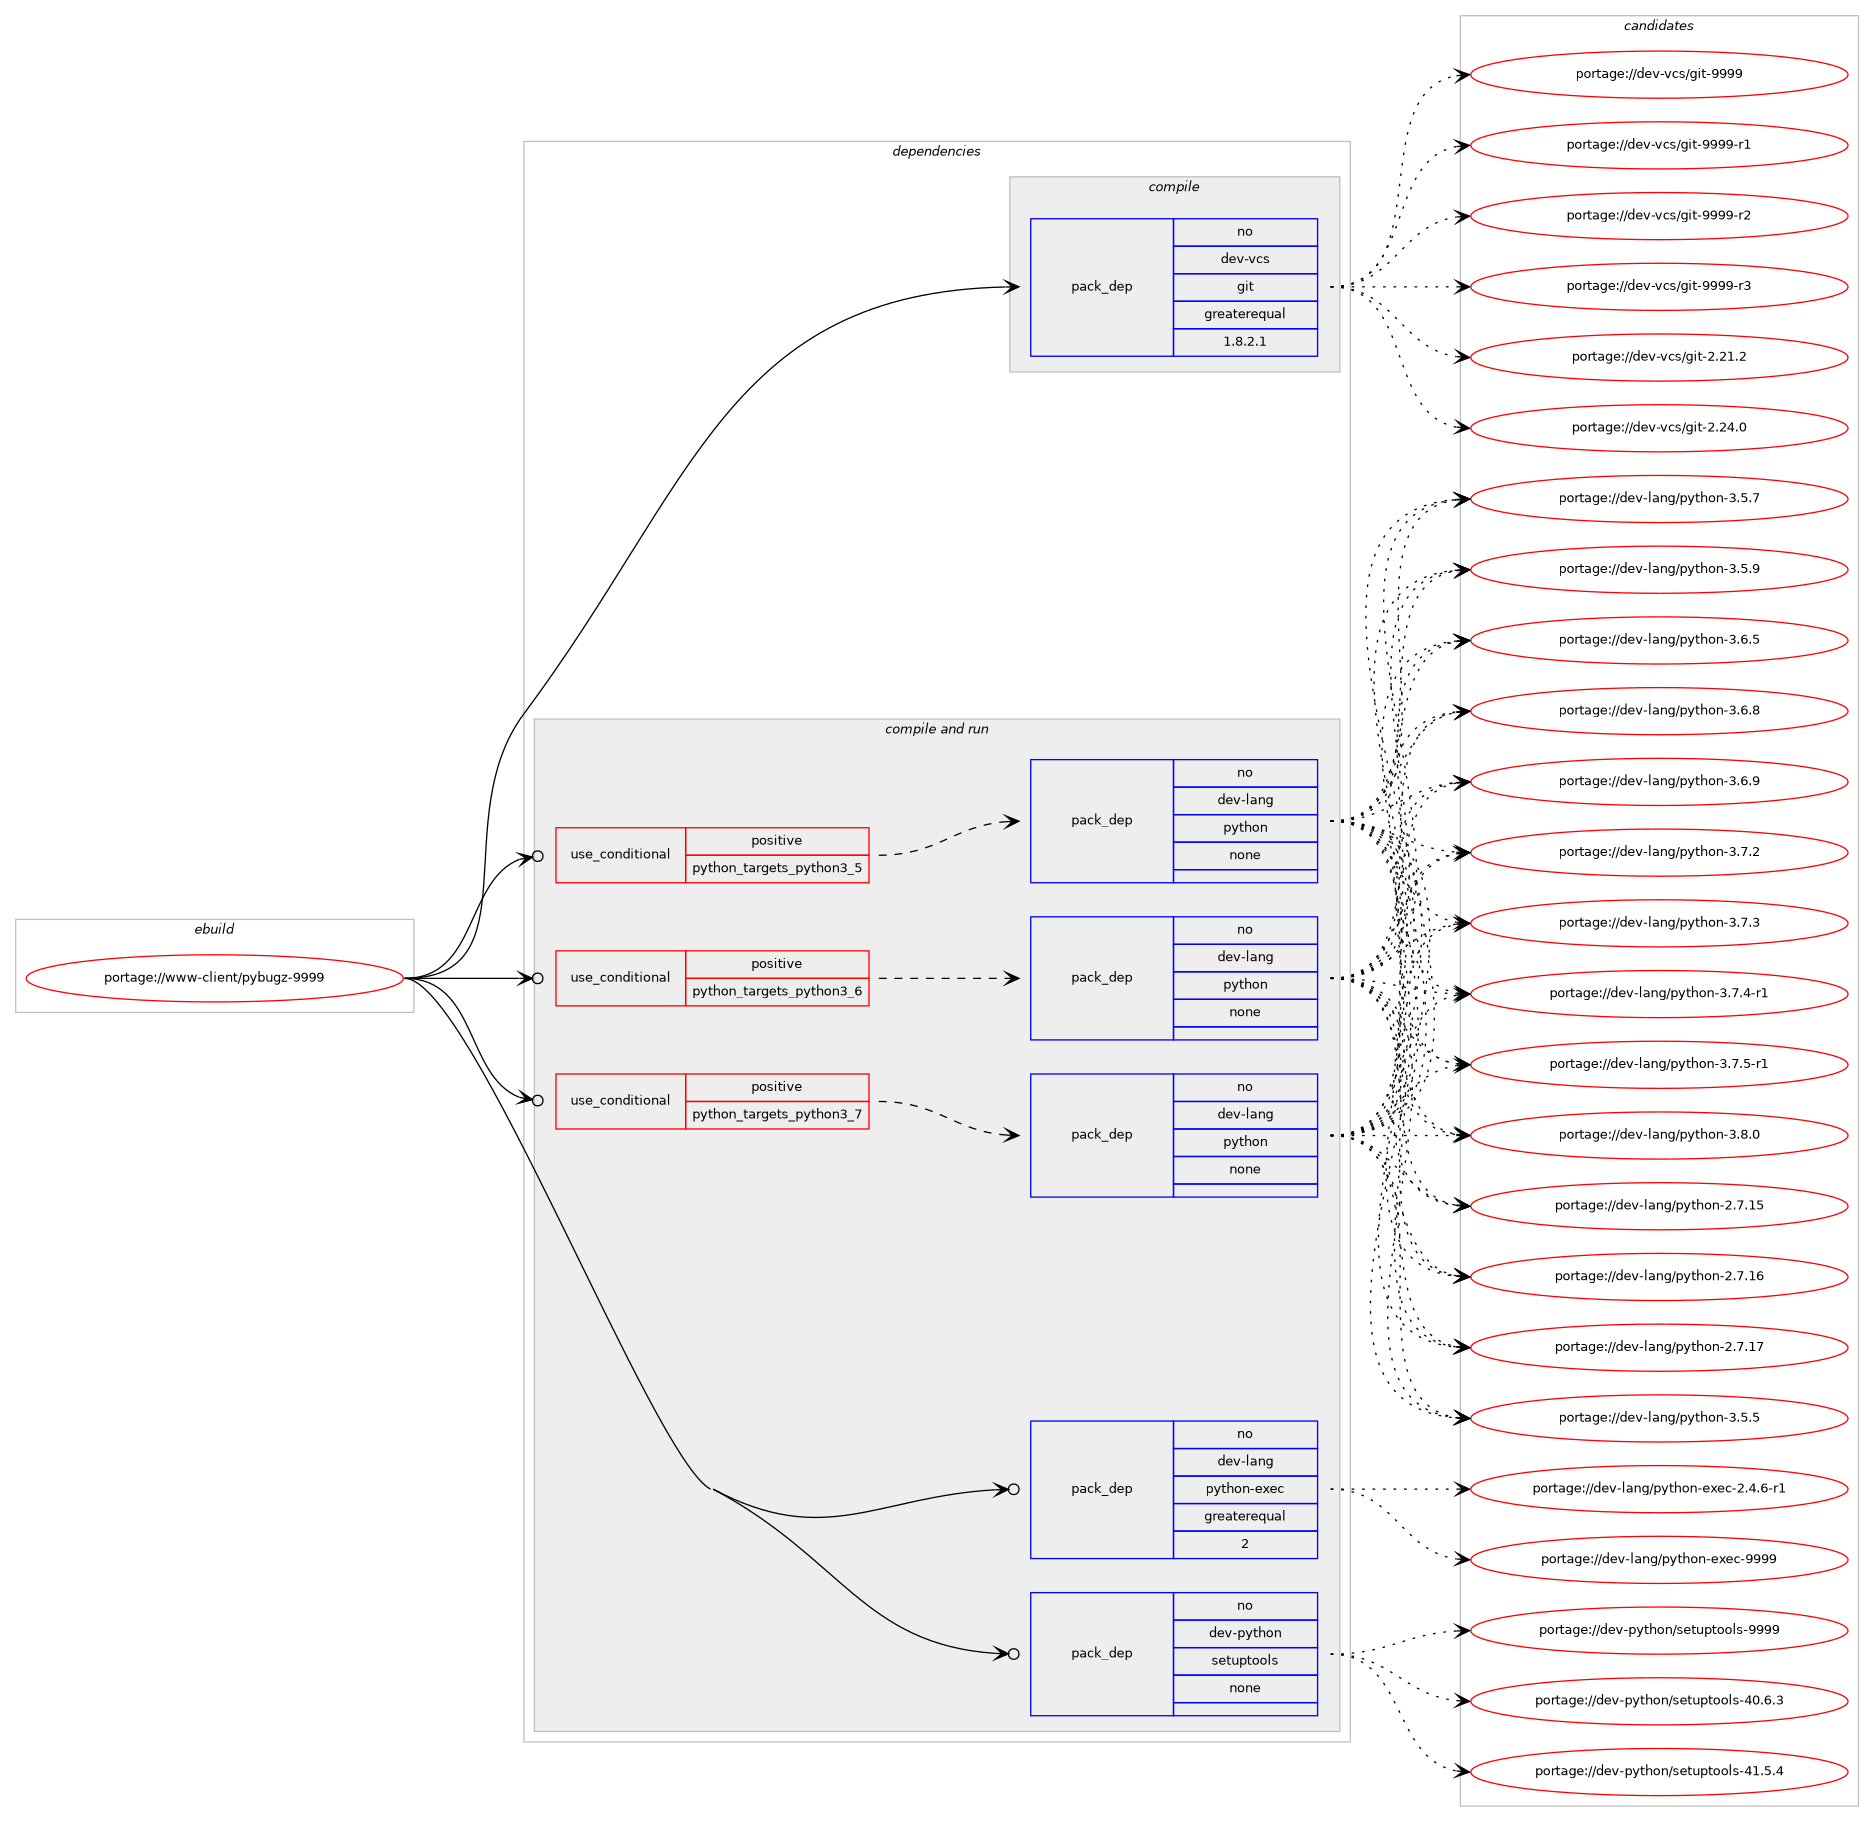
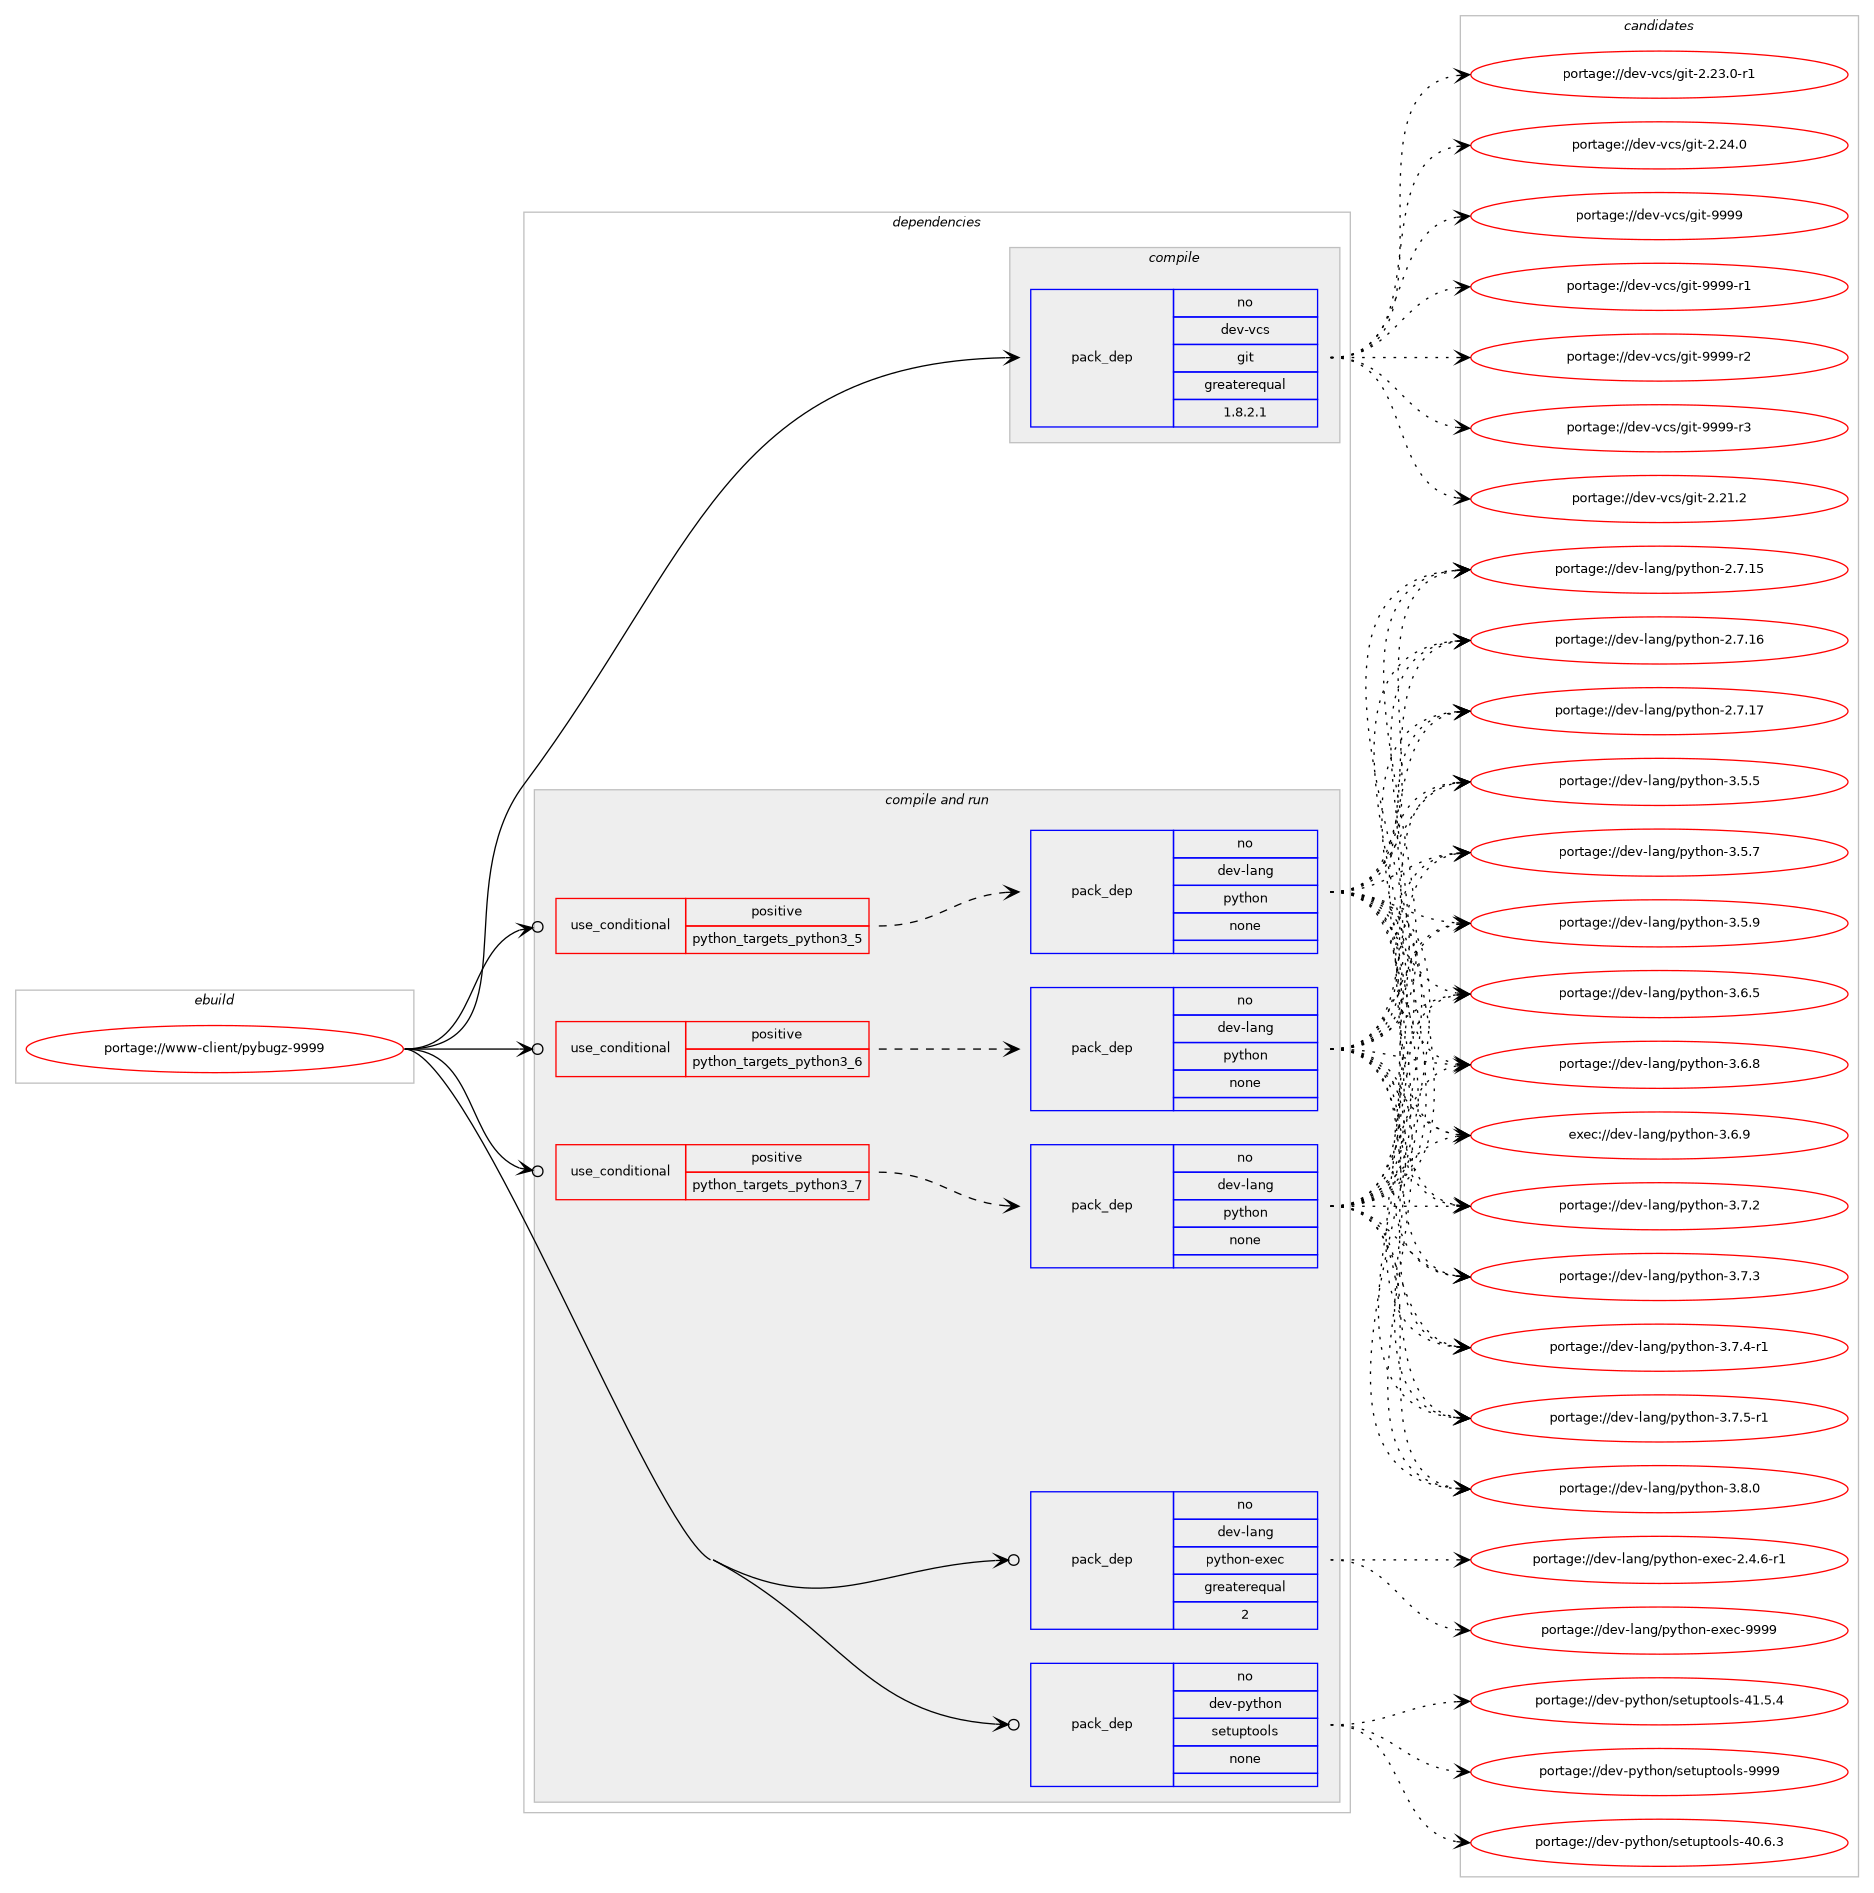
none -> (1659, 75)
(1659, 782) -> (1659, 1136)
